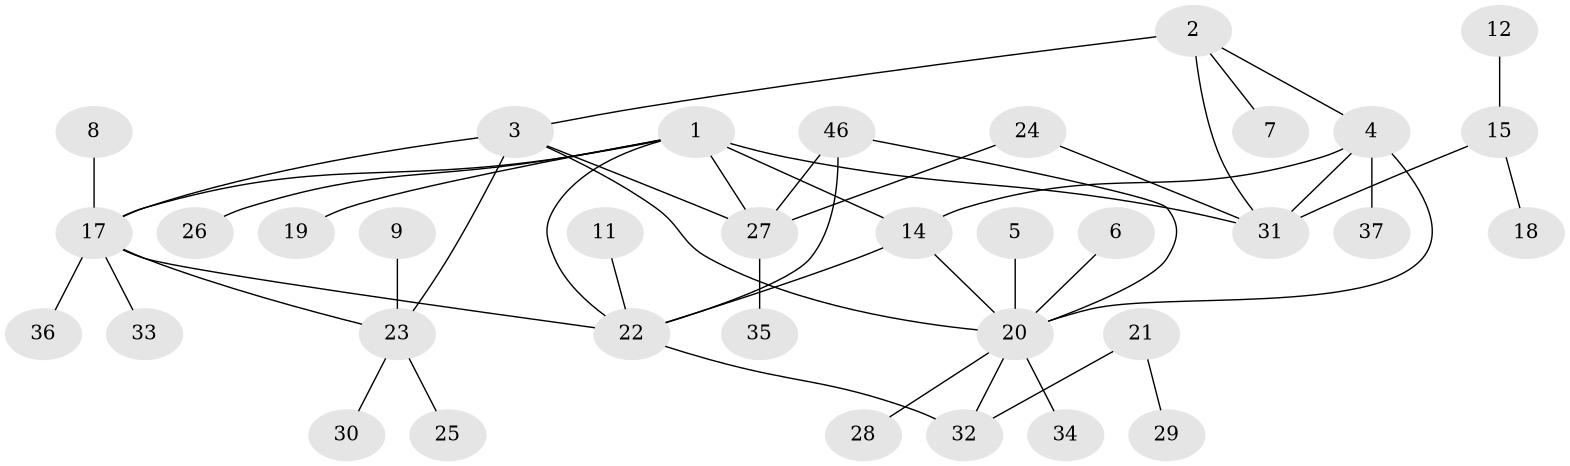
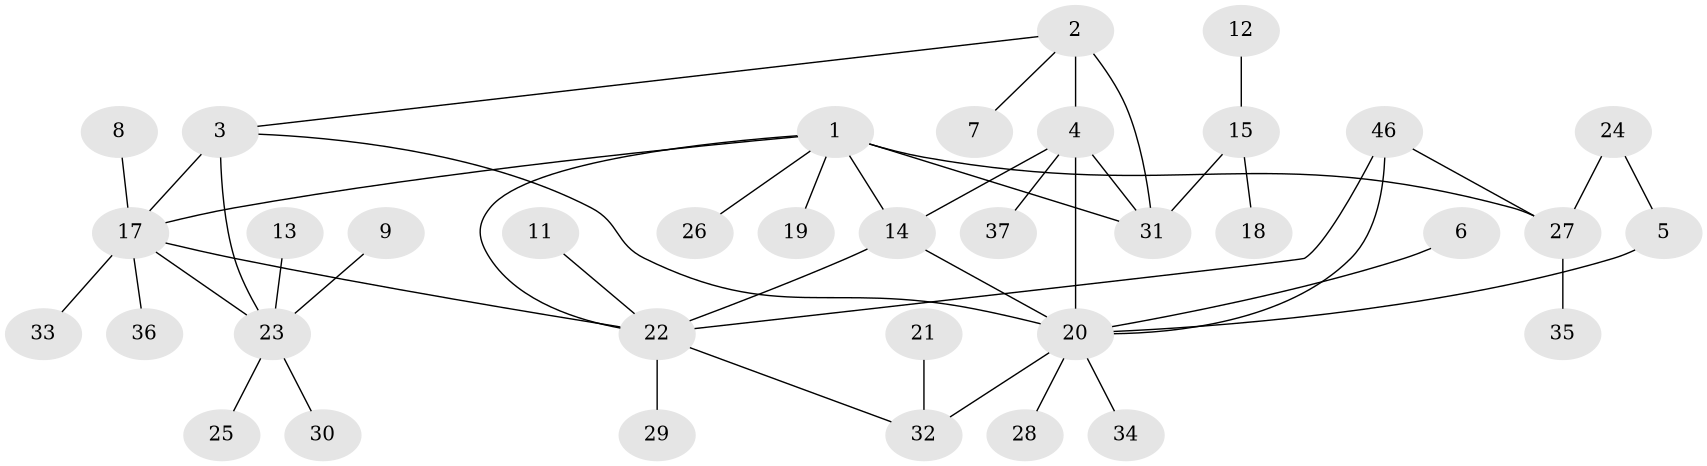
(1127, 173) -> (1639, 183)
(638, 182) -> none
none -> (285, 233)
(1154, 385) -> (657, 385)
